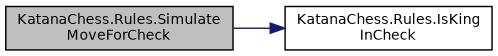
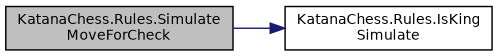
(389, 28) -> (389, 28)
